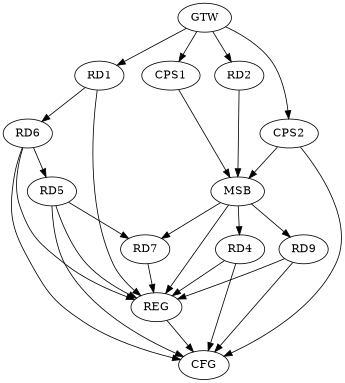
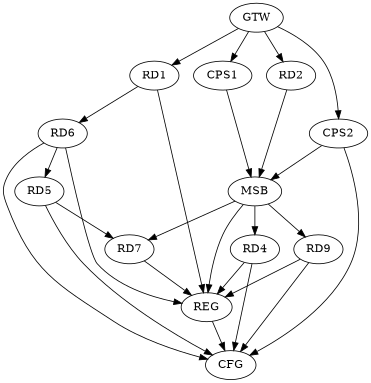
(82, 259) -> none
